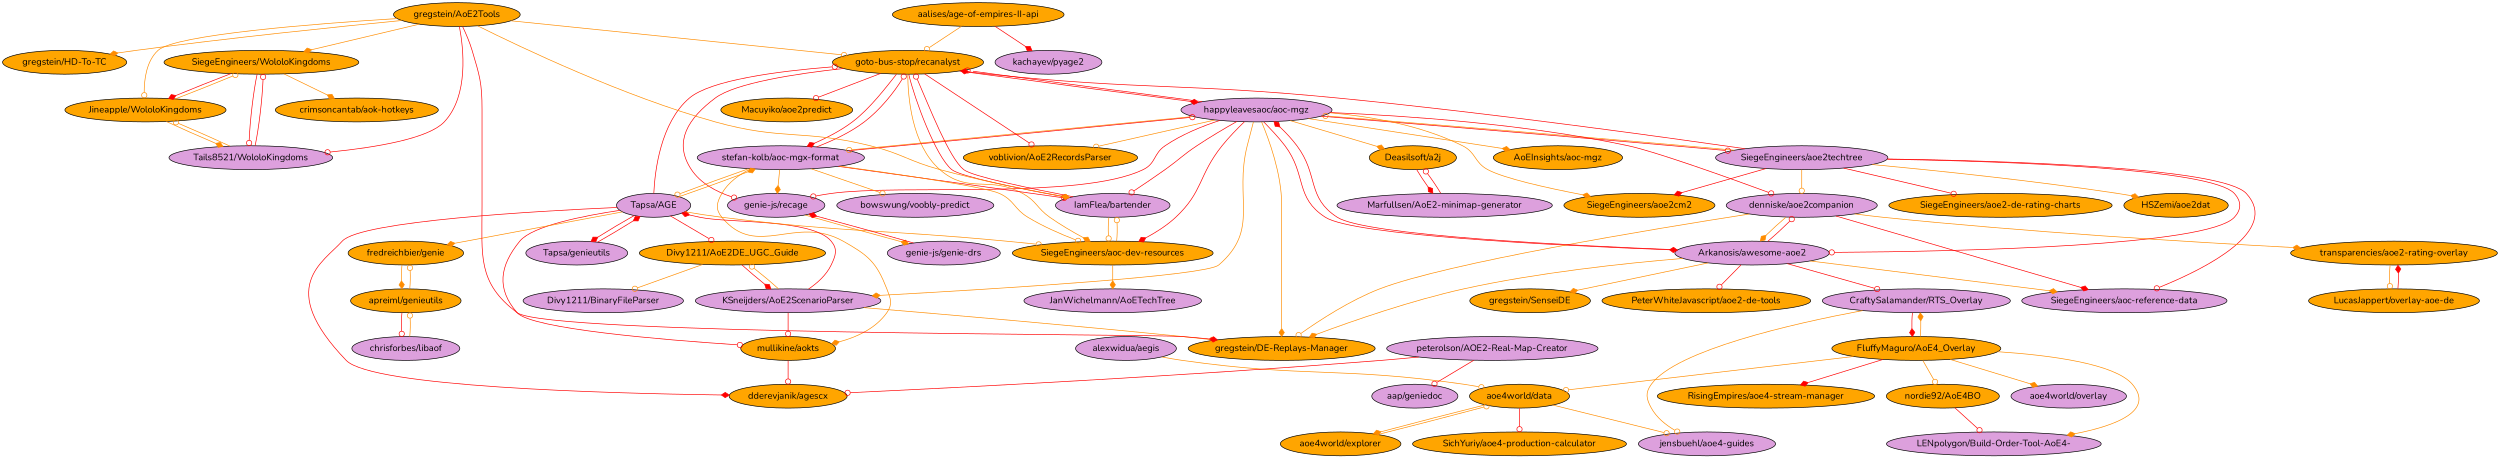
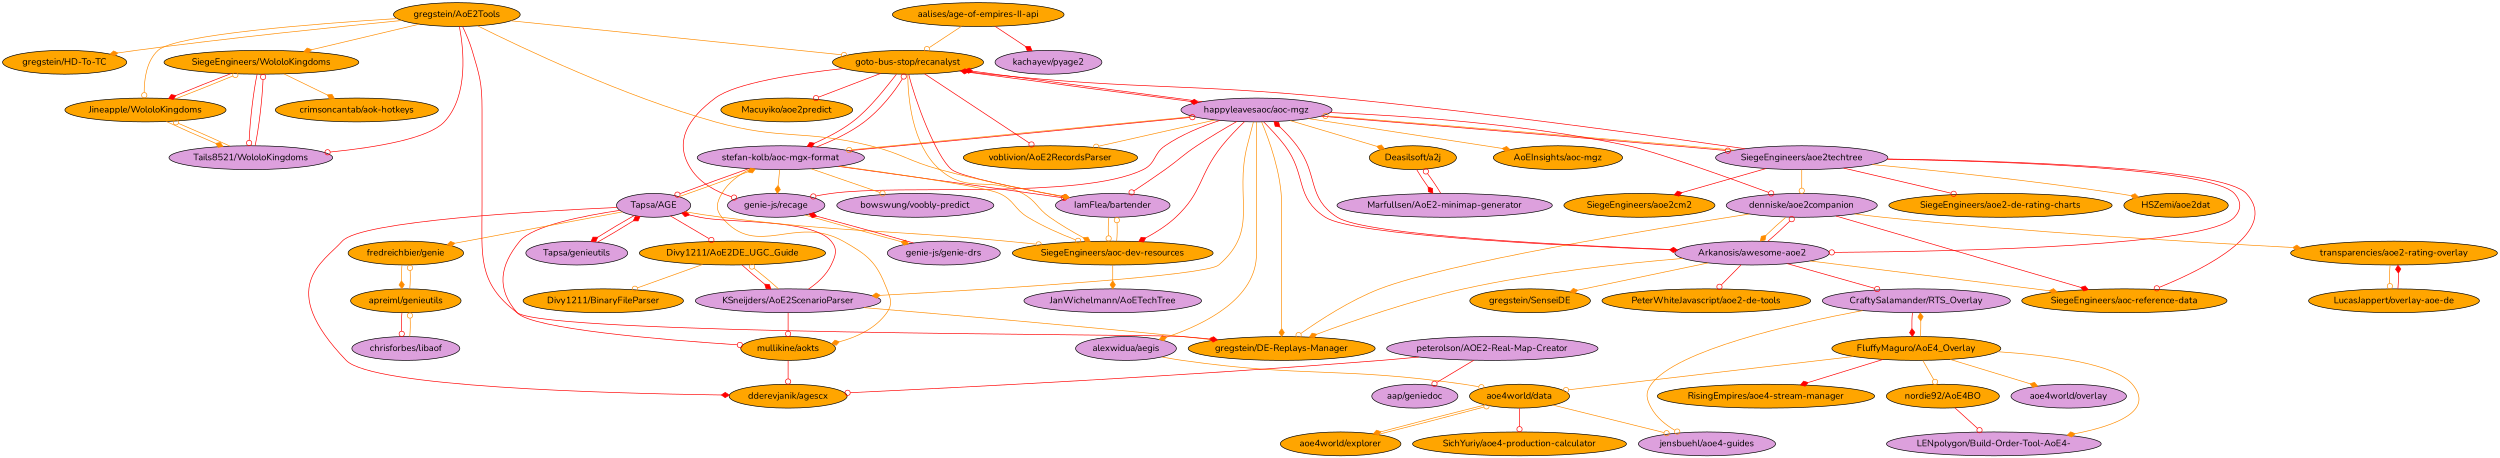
(1088, 87) -> (1088, 87)
(708, 88) -> none
(1466, 148) -> (1256, 253)
(964, 170) -> none
(714, 181) -> (714, 181)
(603, 301) -> (603, 301)
(2124, 301) -> (2124, 301)
